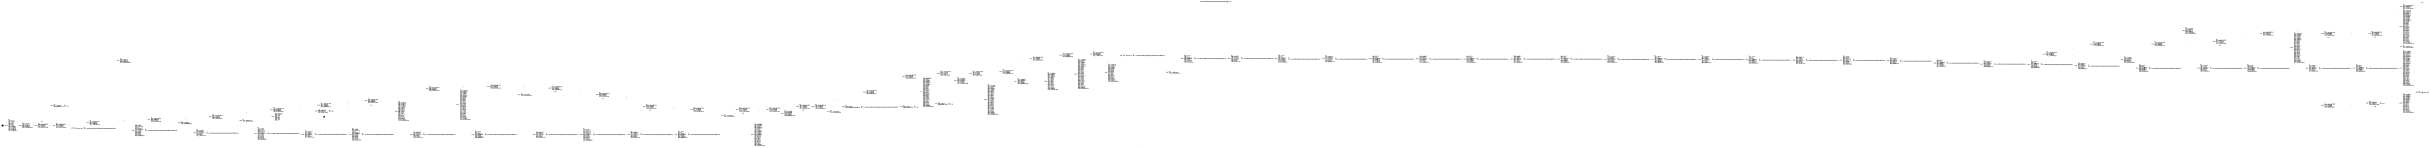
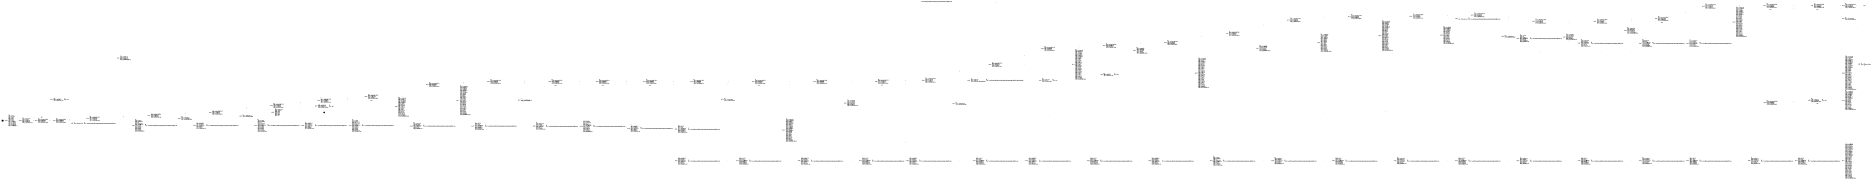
(1392, 59) -> none
